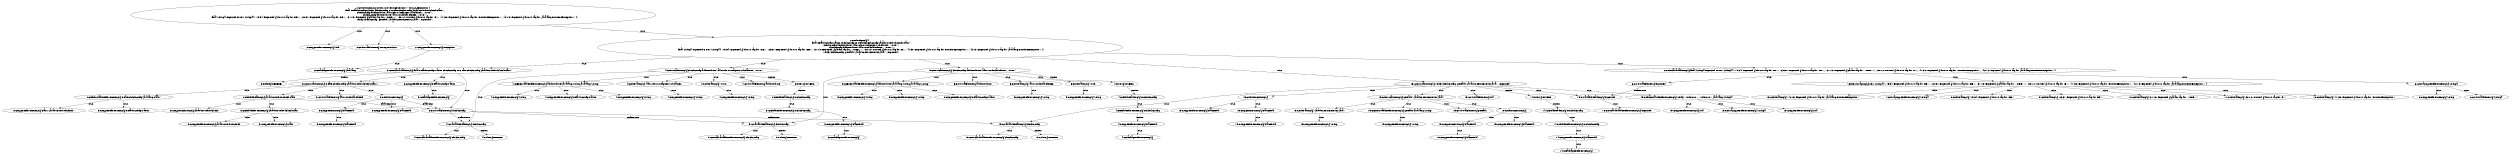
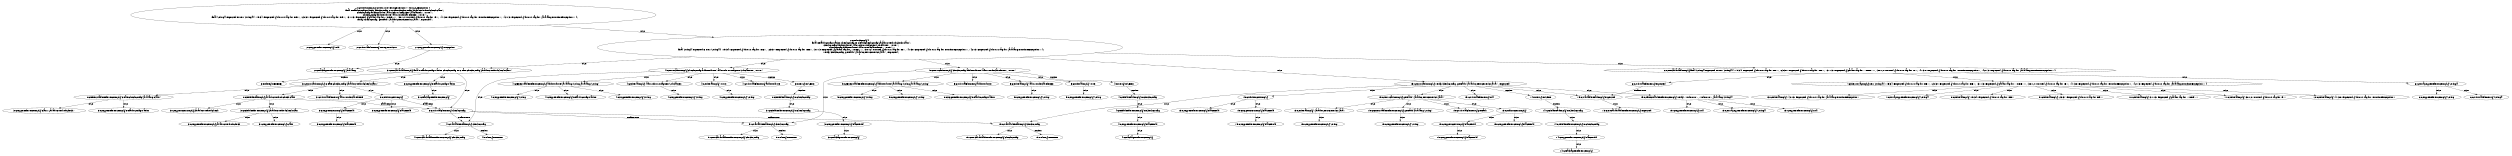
(1140, 117) -> (1140, 117)
